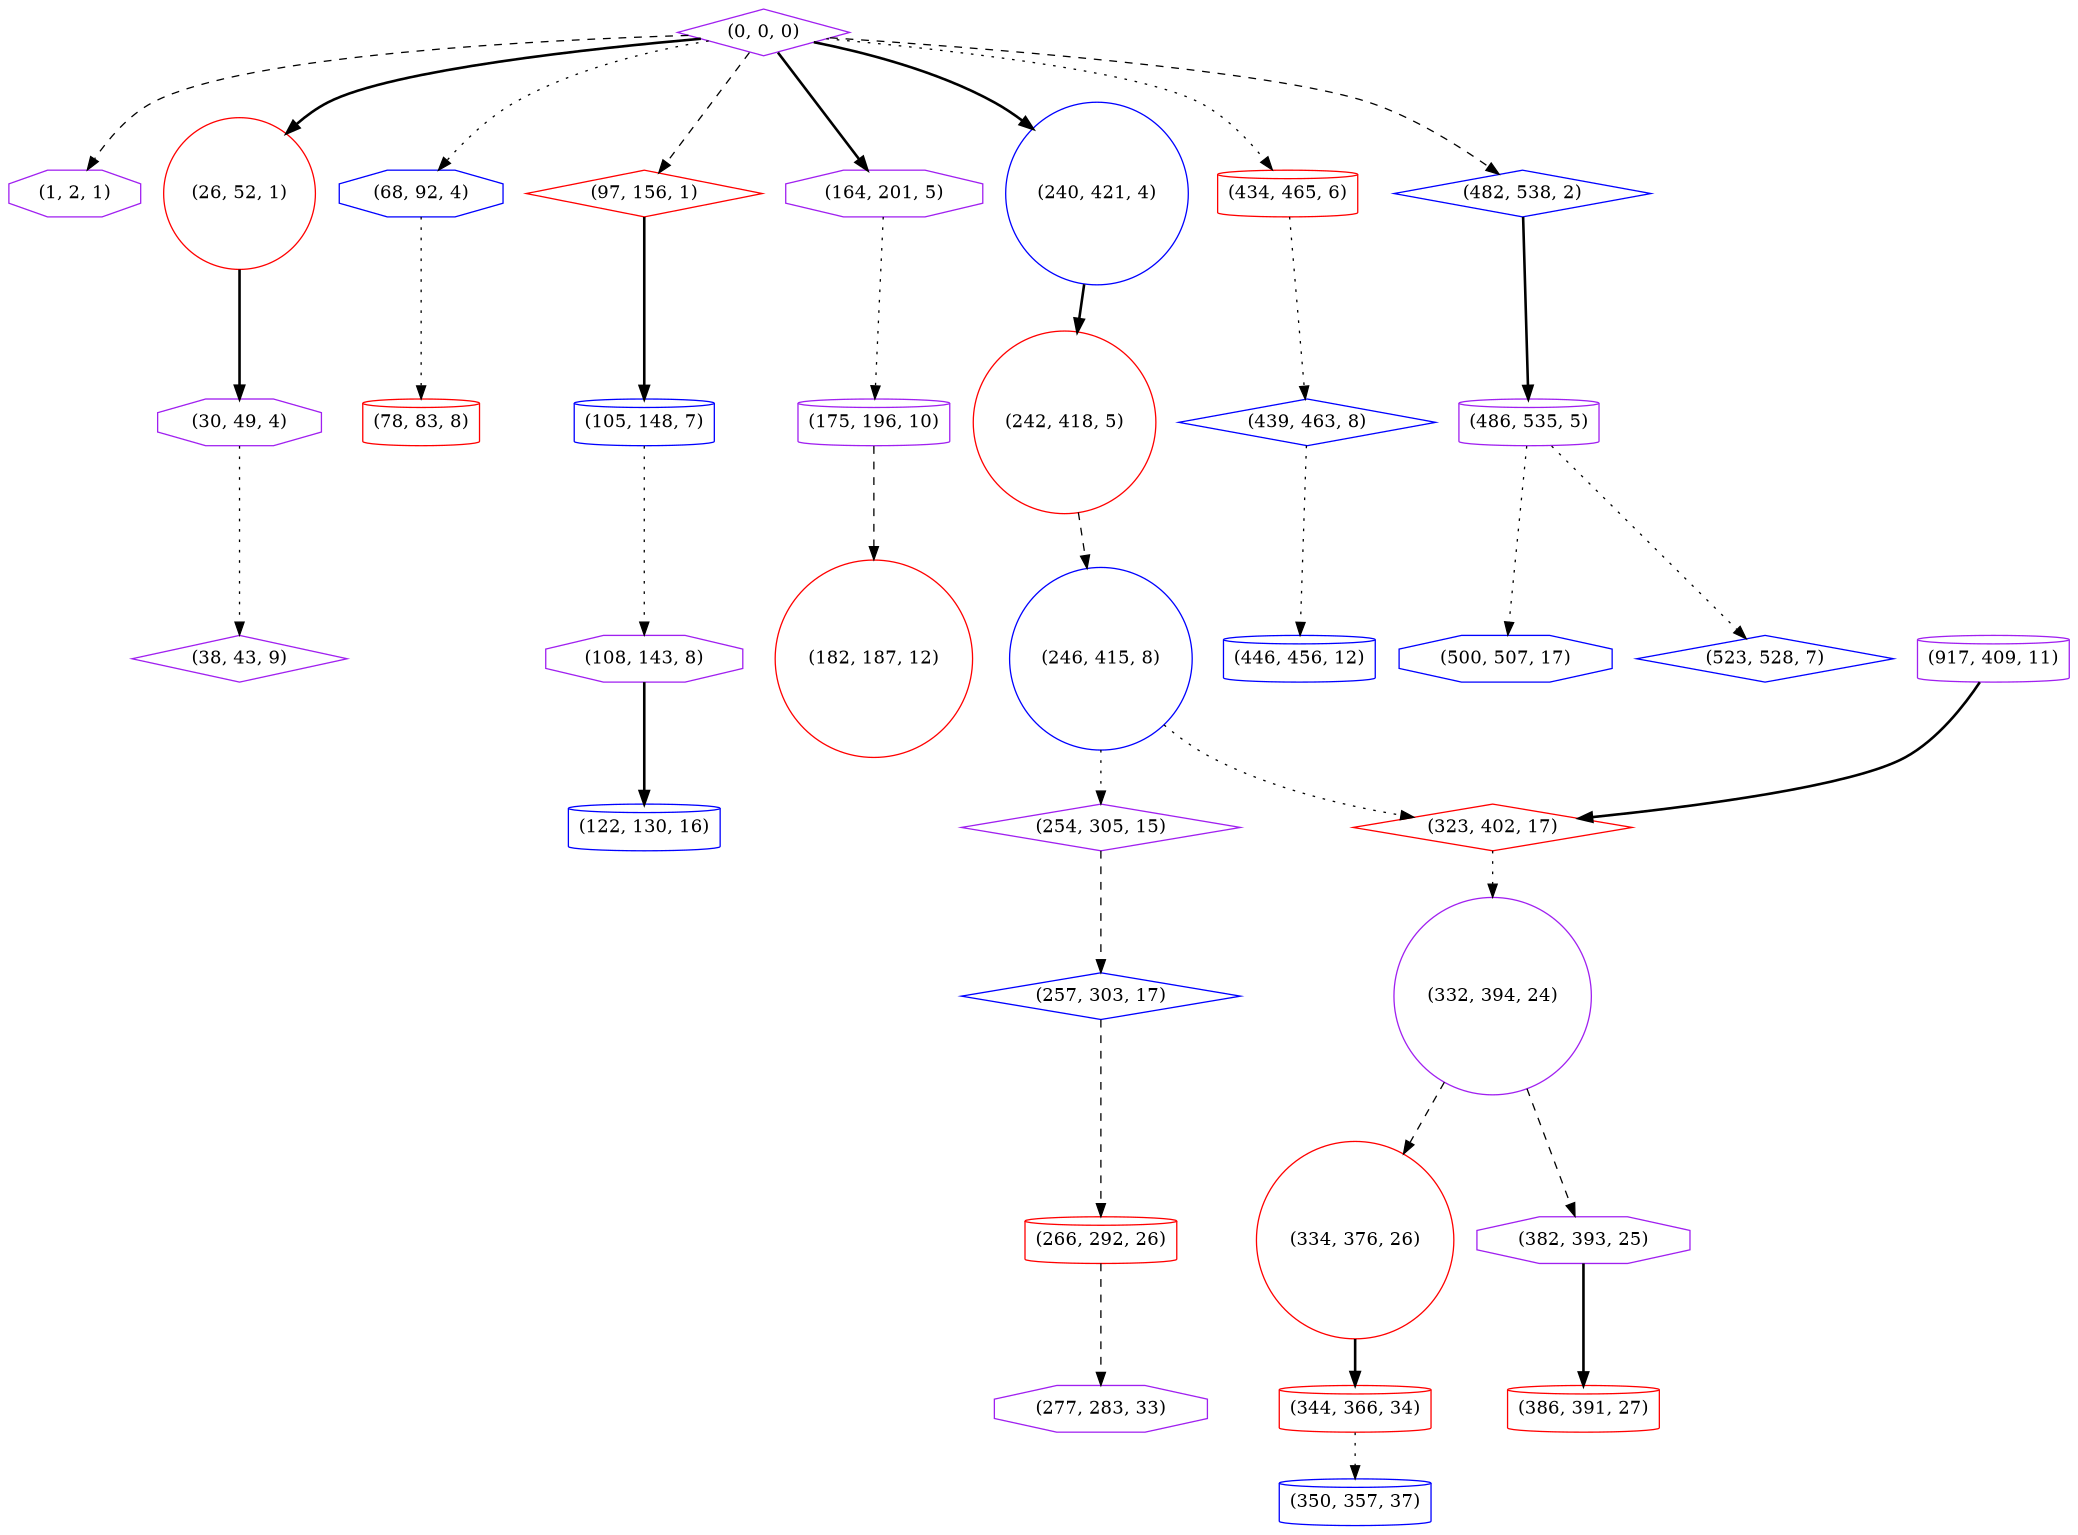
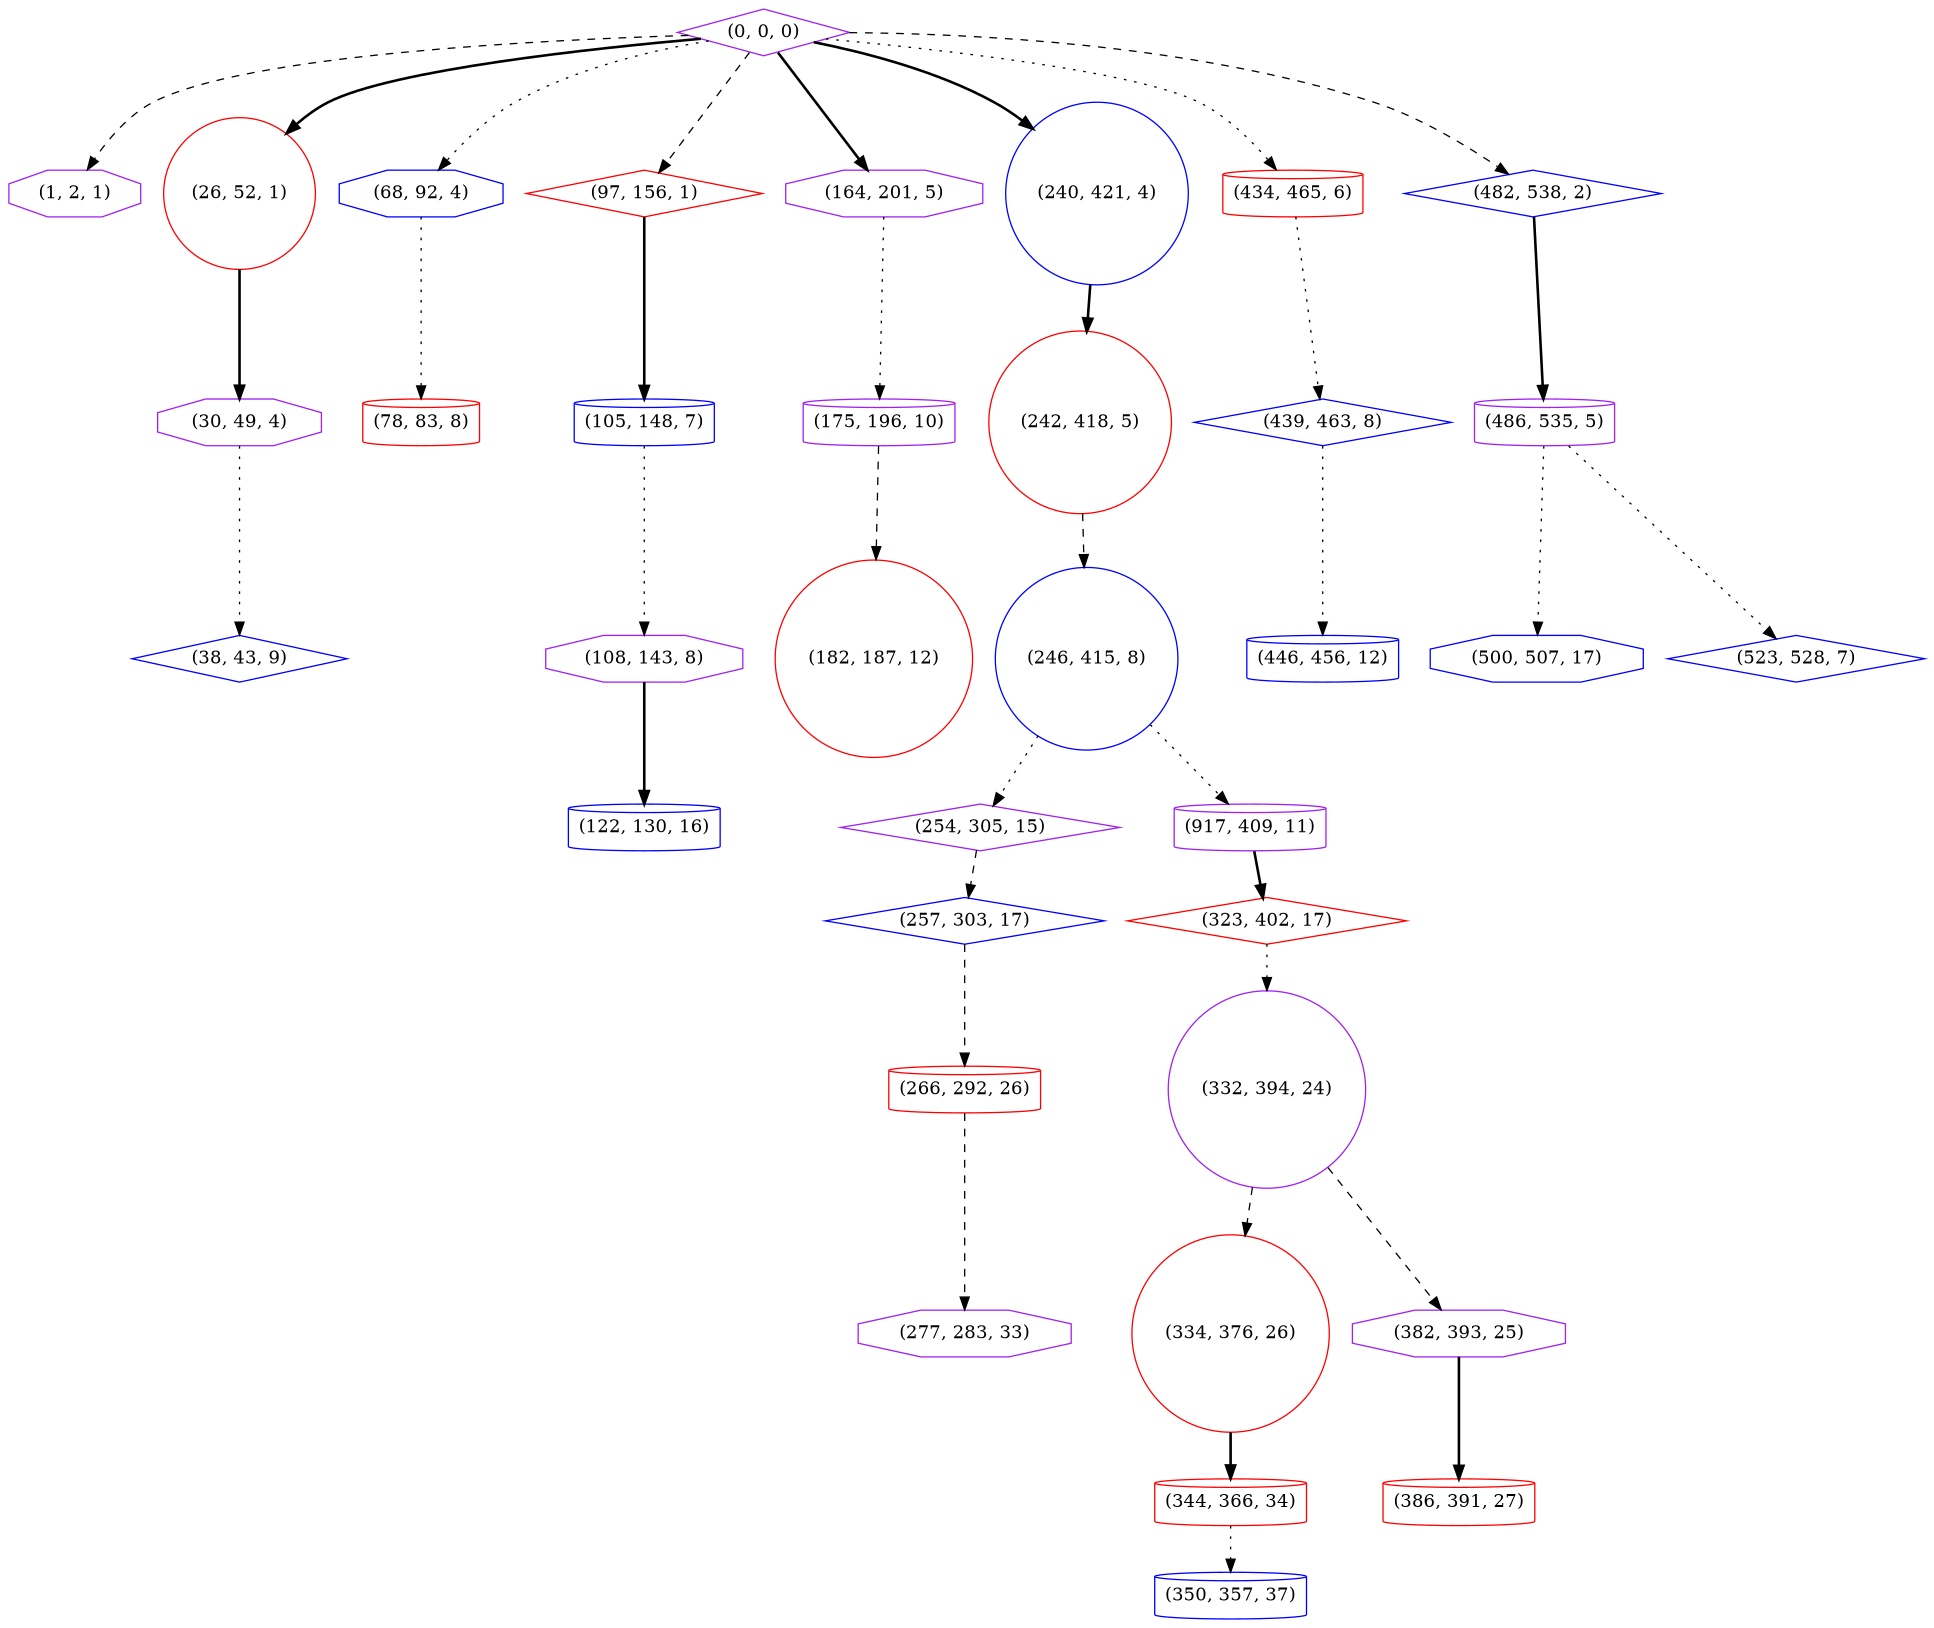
(240, 659) -> (240, 659)
(1276, 785) -> (1185, 760)
